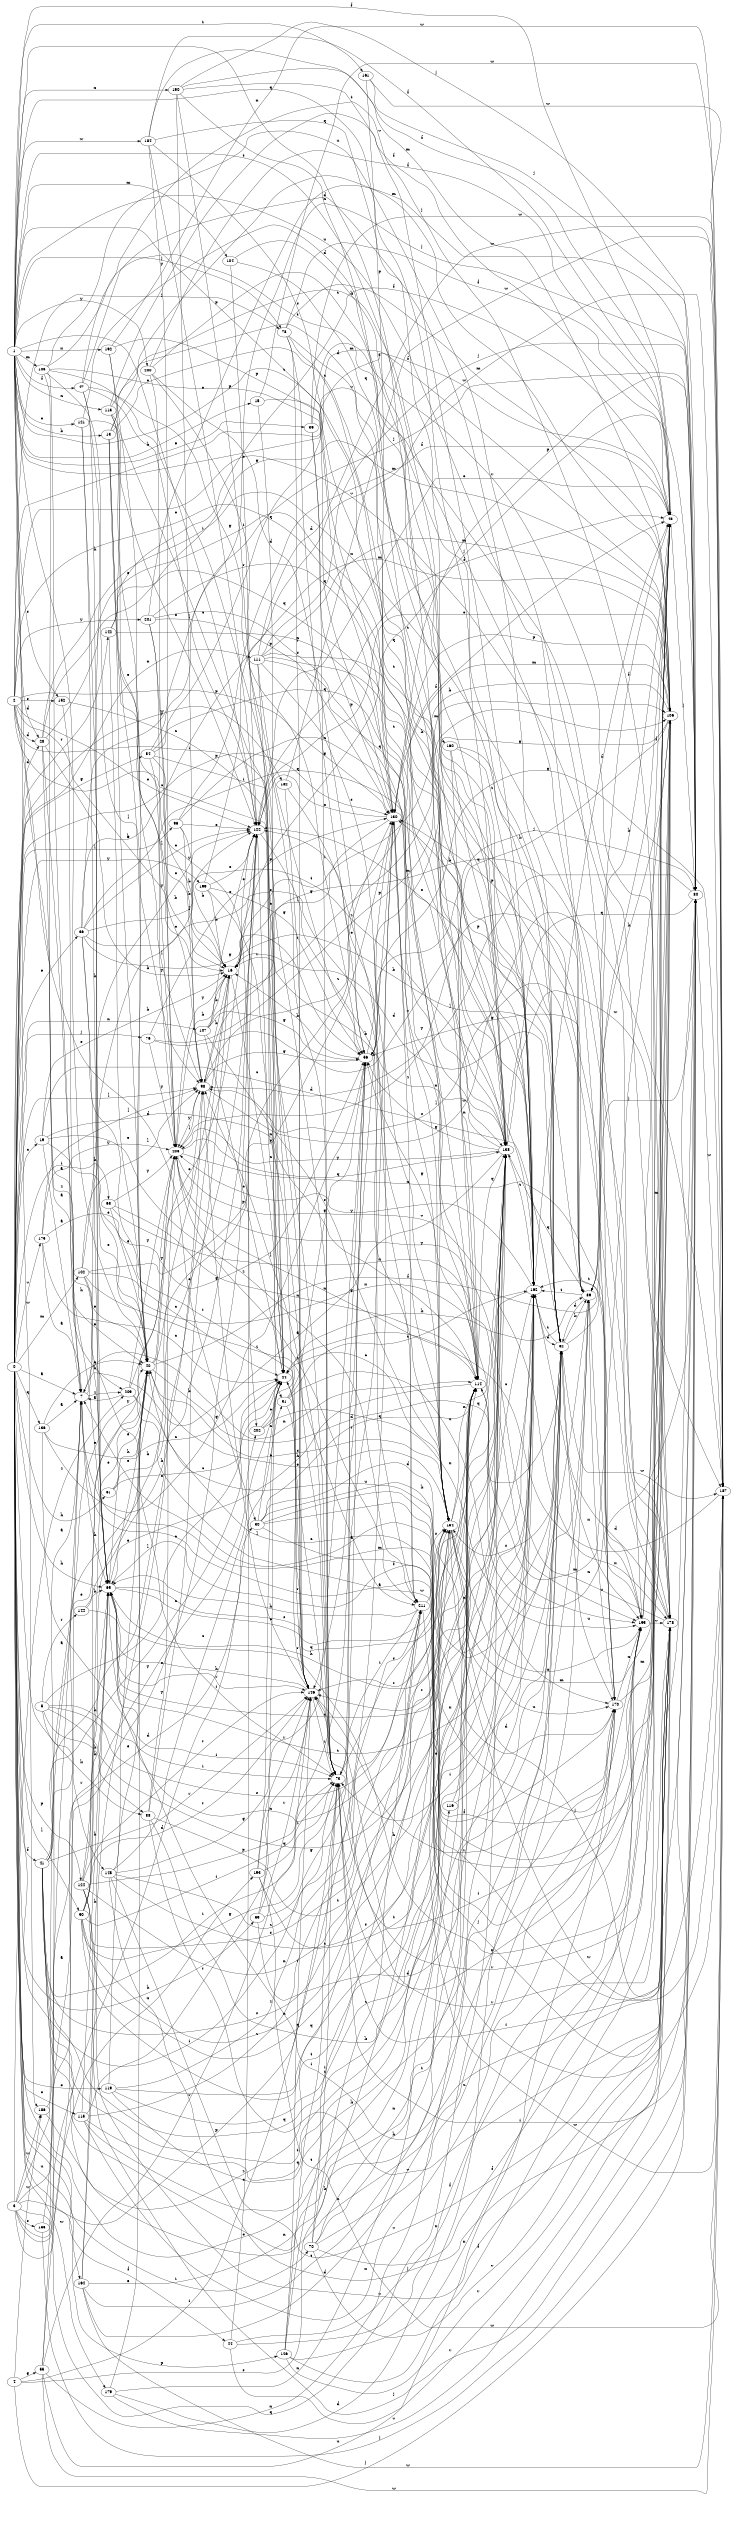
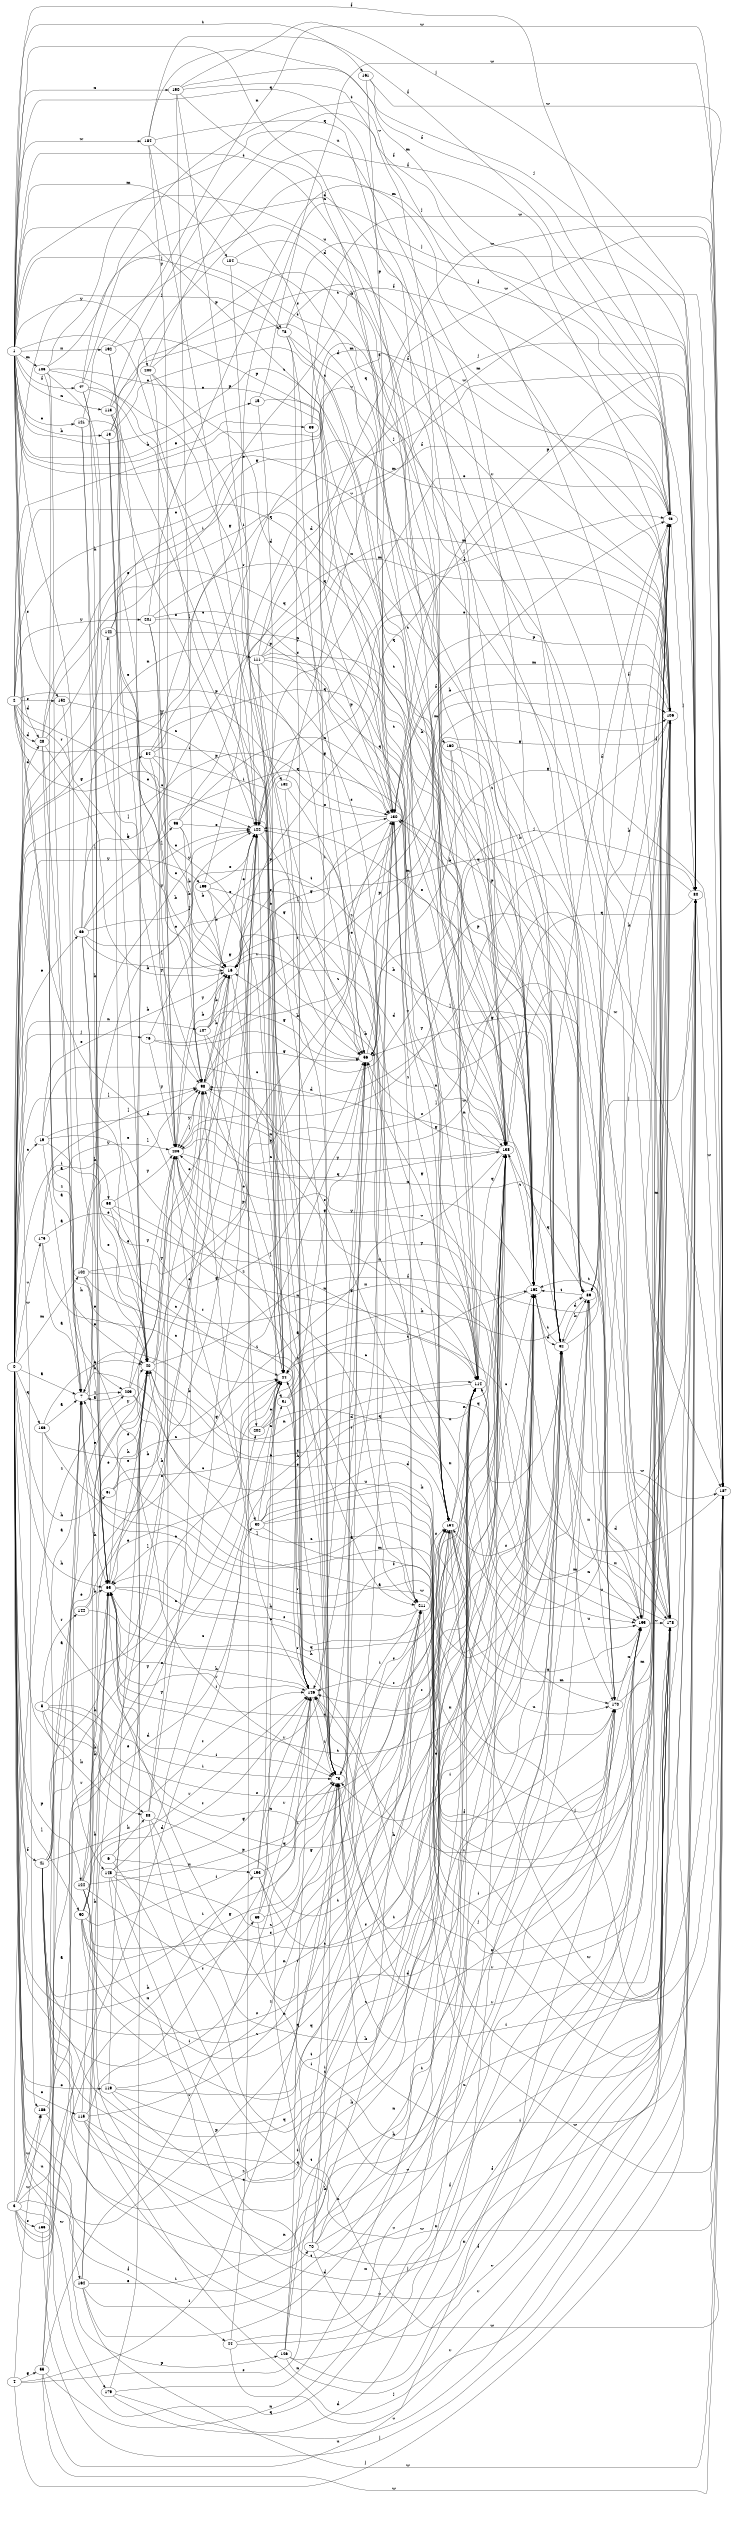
(450, 1806) -> none
none -> (109, 1859)
